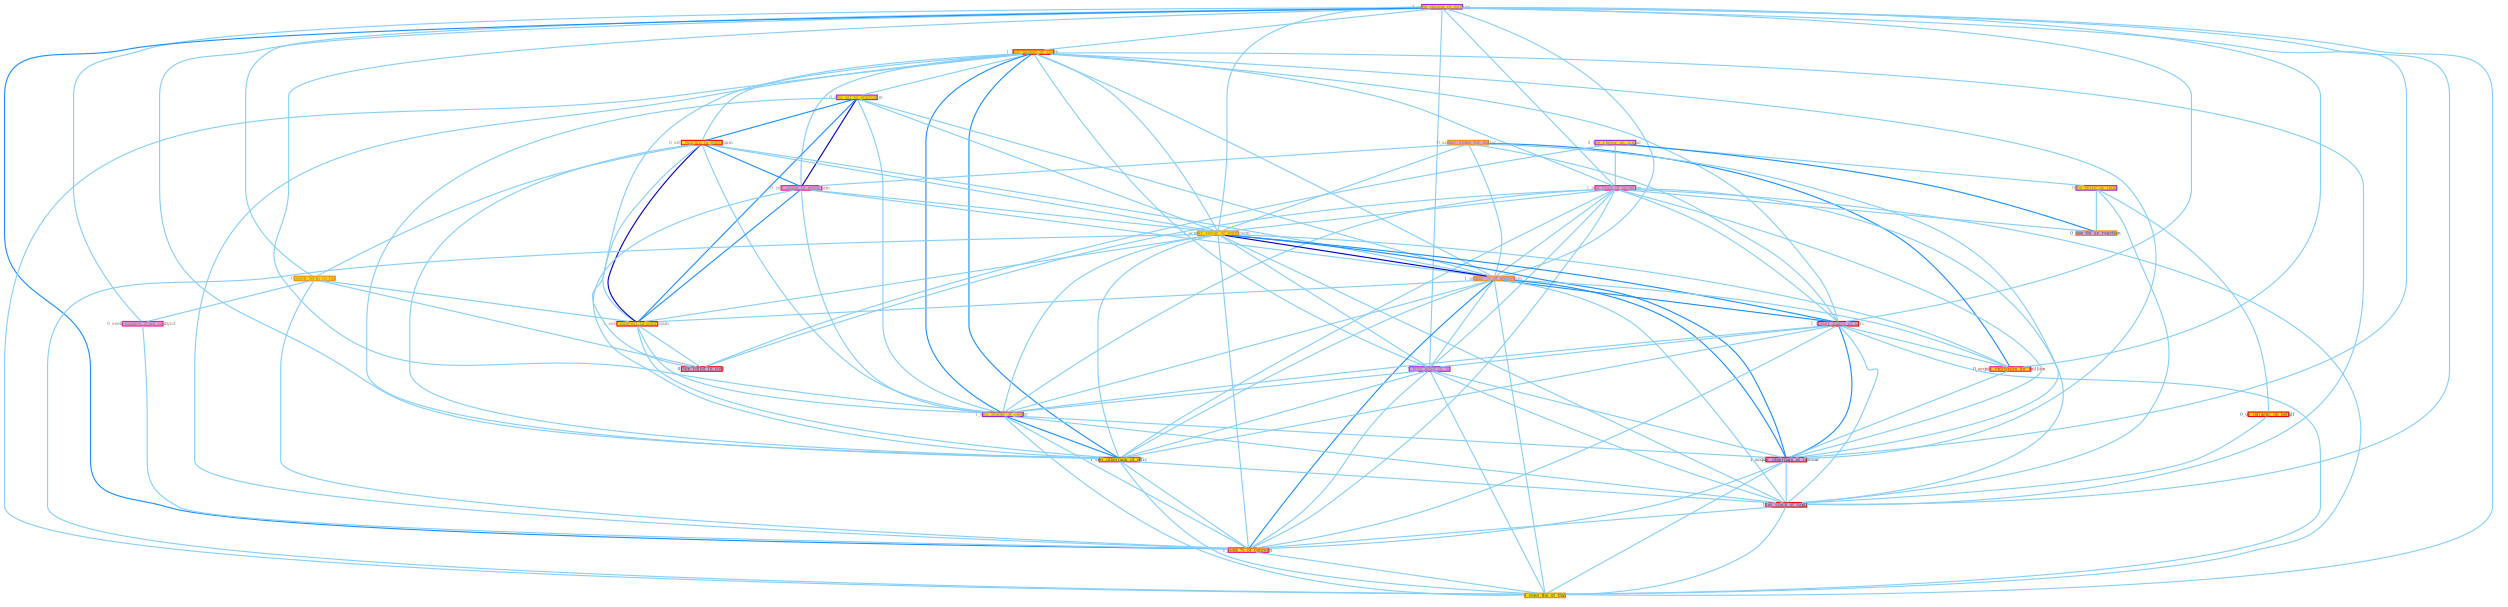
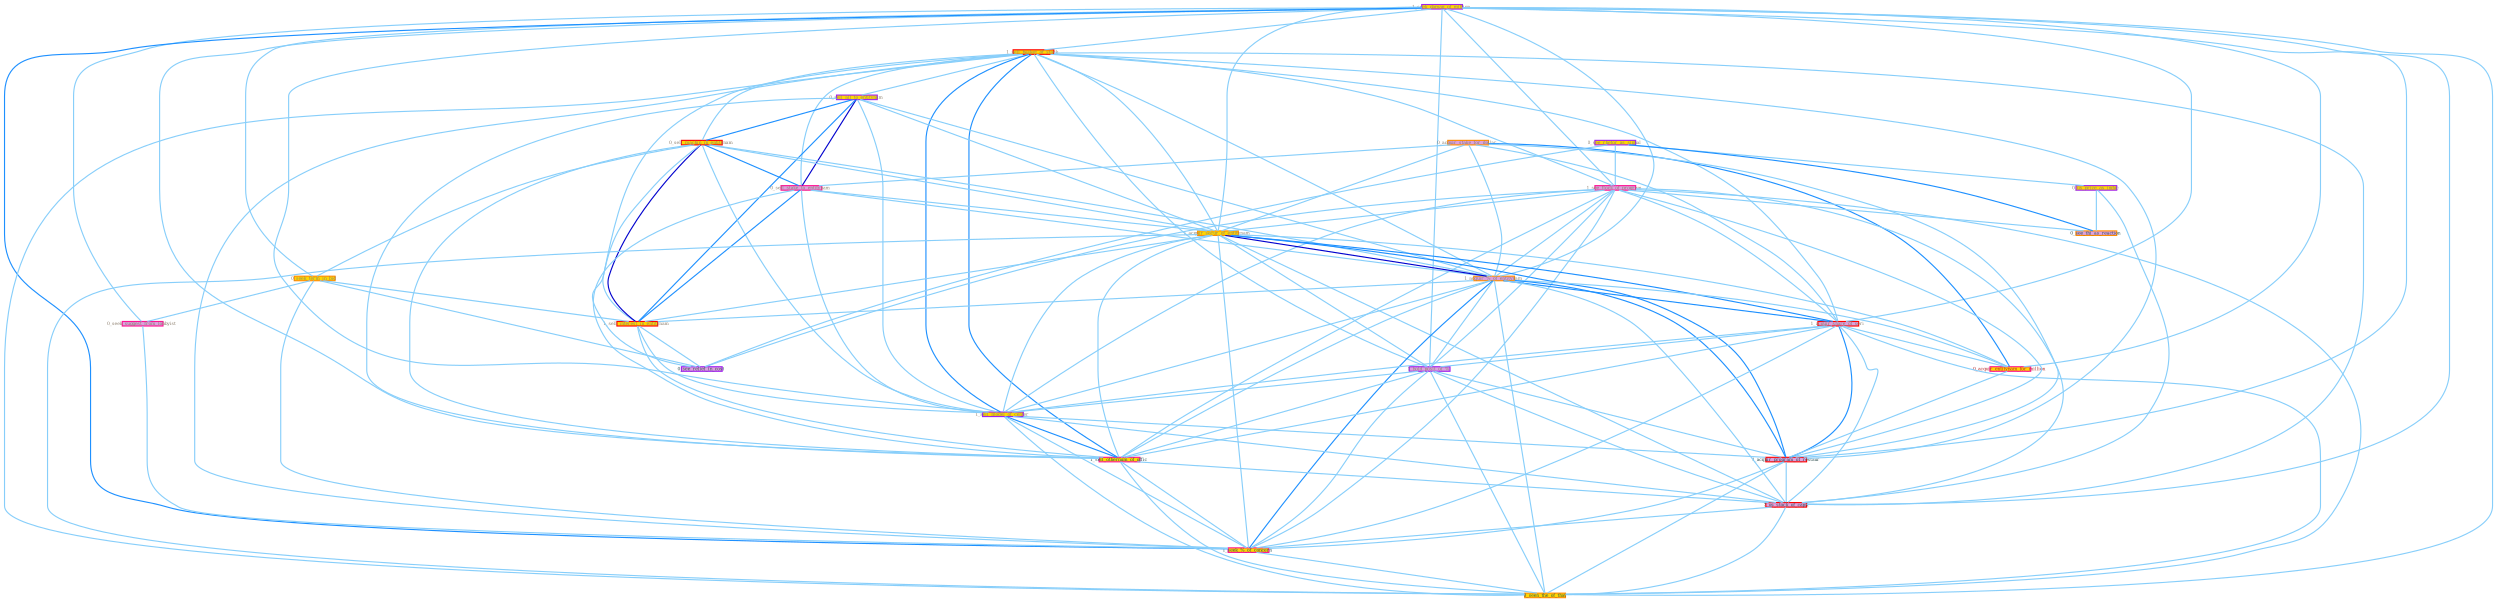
(702, 369) -> (702, 369)
(2268, 414) -> none
(1786, 460) -> (1786, 460)
(1786, 505) -> (1786, 505)
